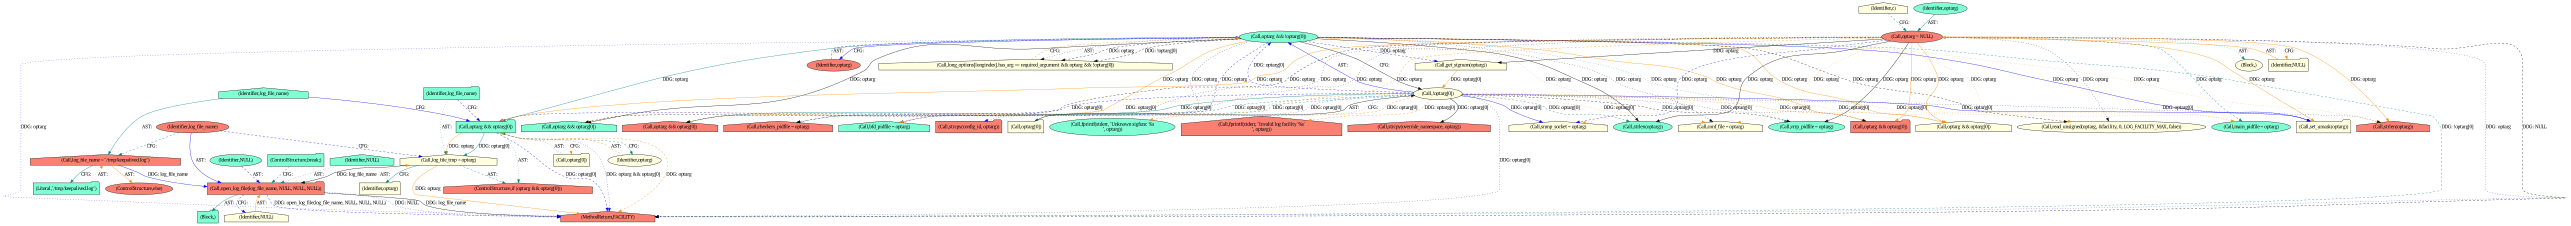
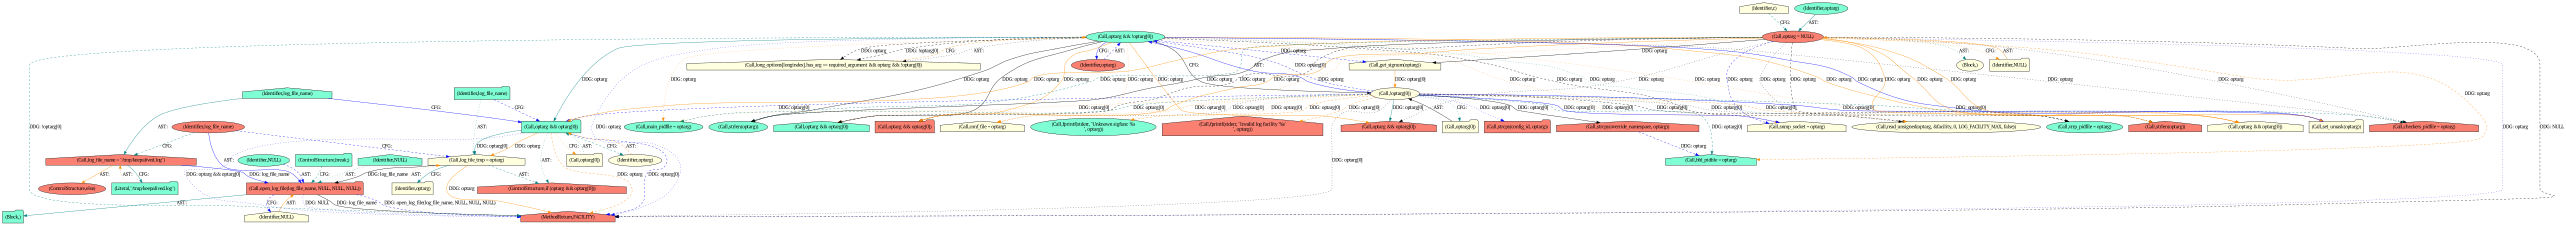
(1520, 54) -> (1120, 101)
(1872, 90) -> (1897, 116)
(1102, 115) -> (1667, 143)
